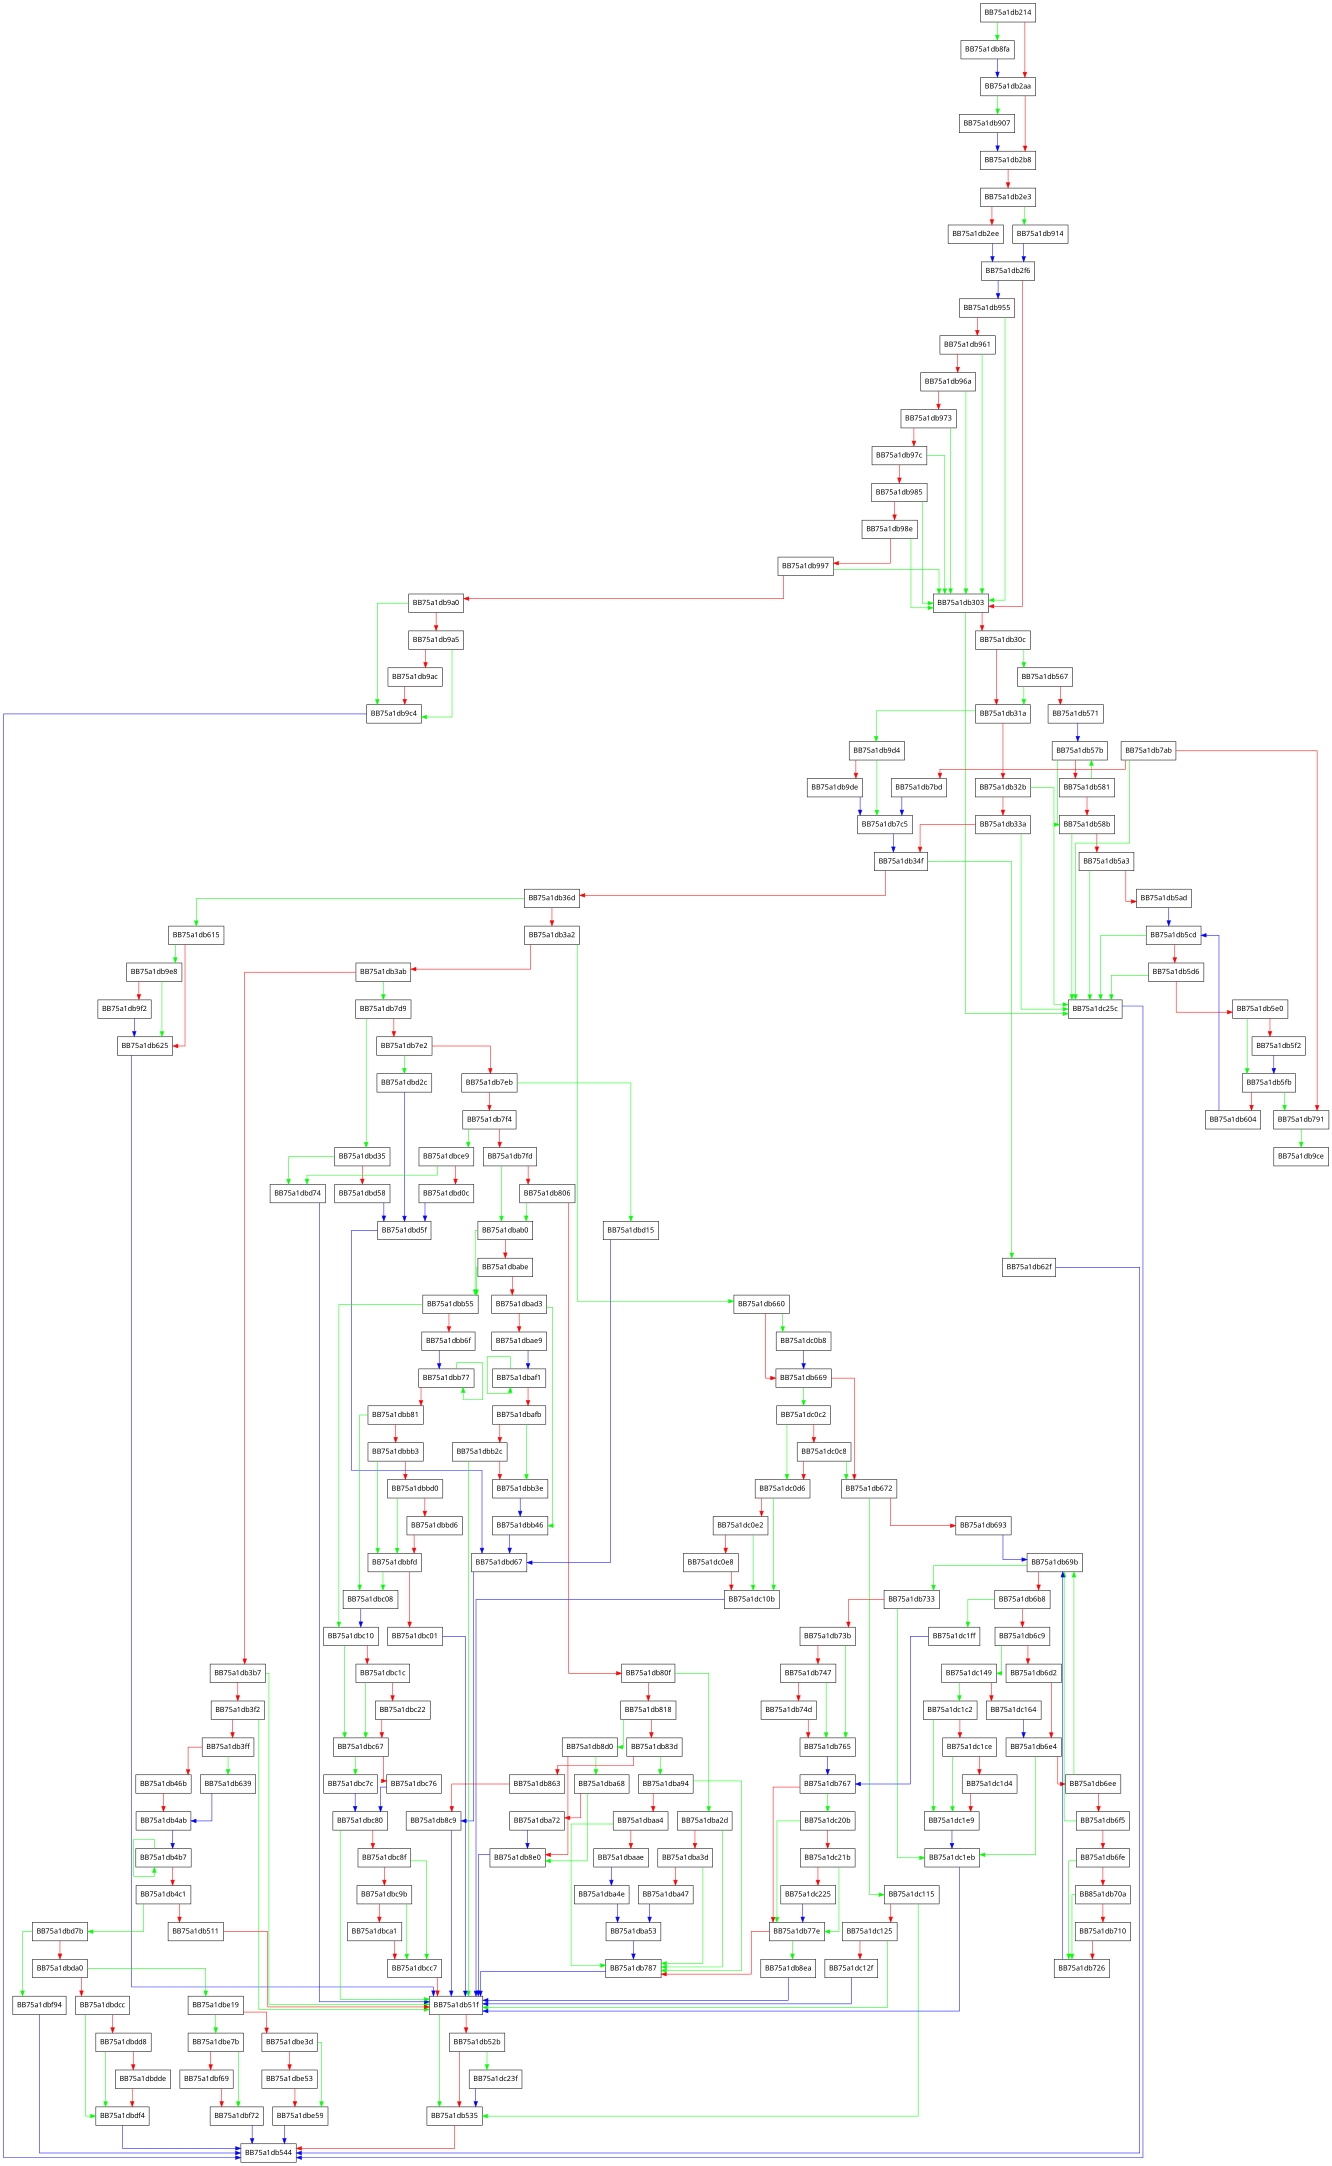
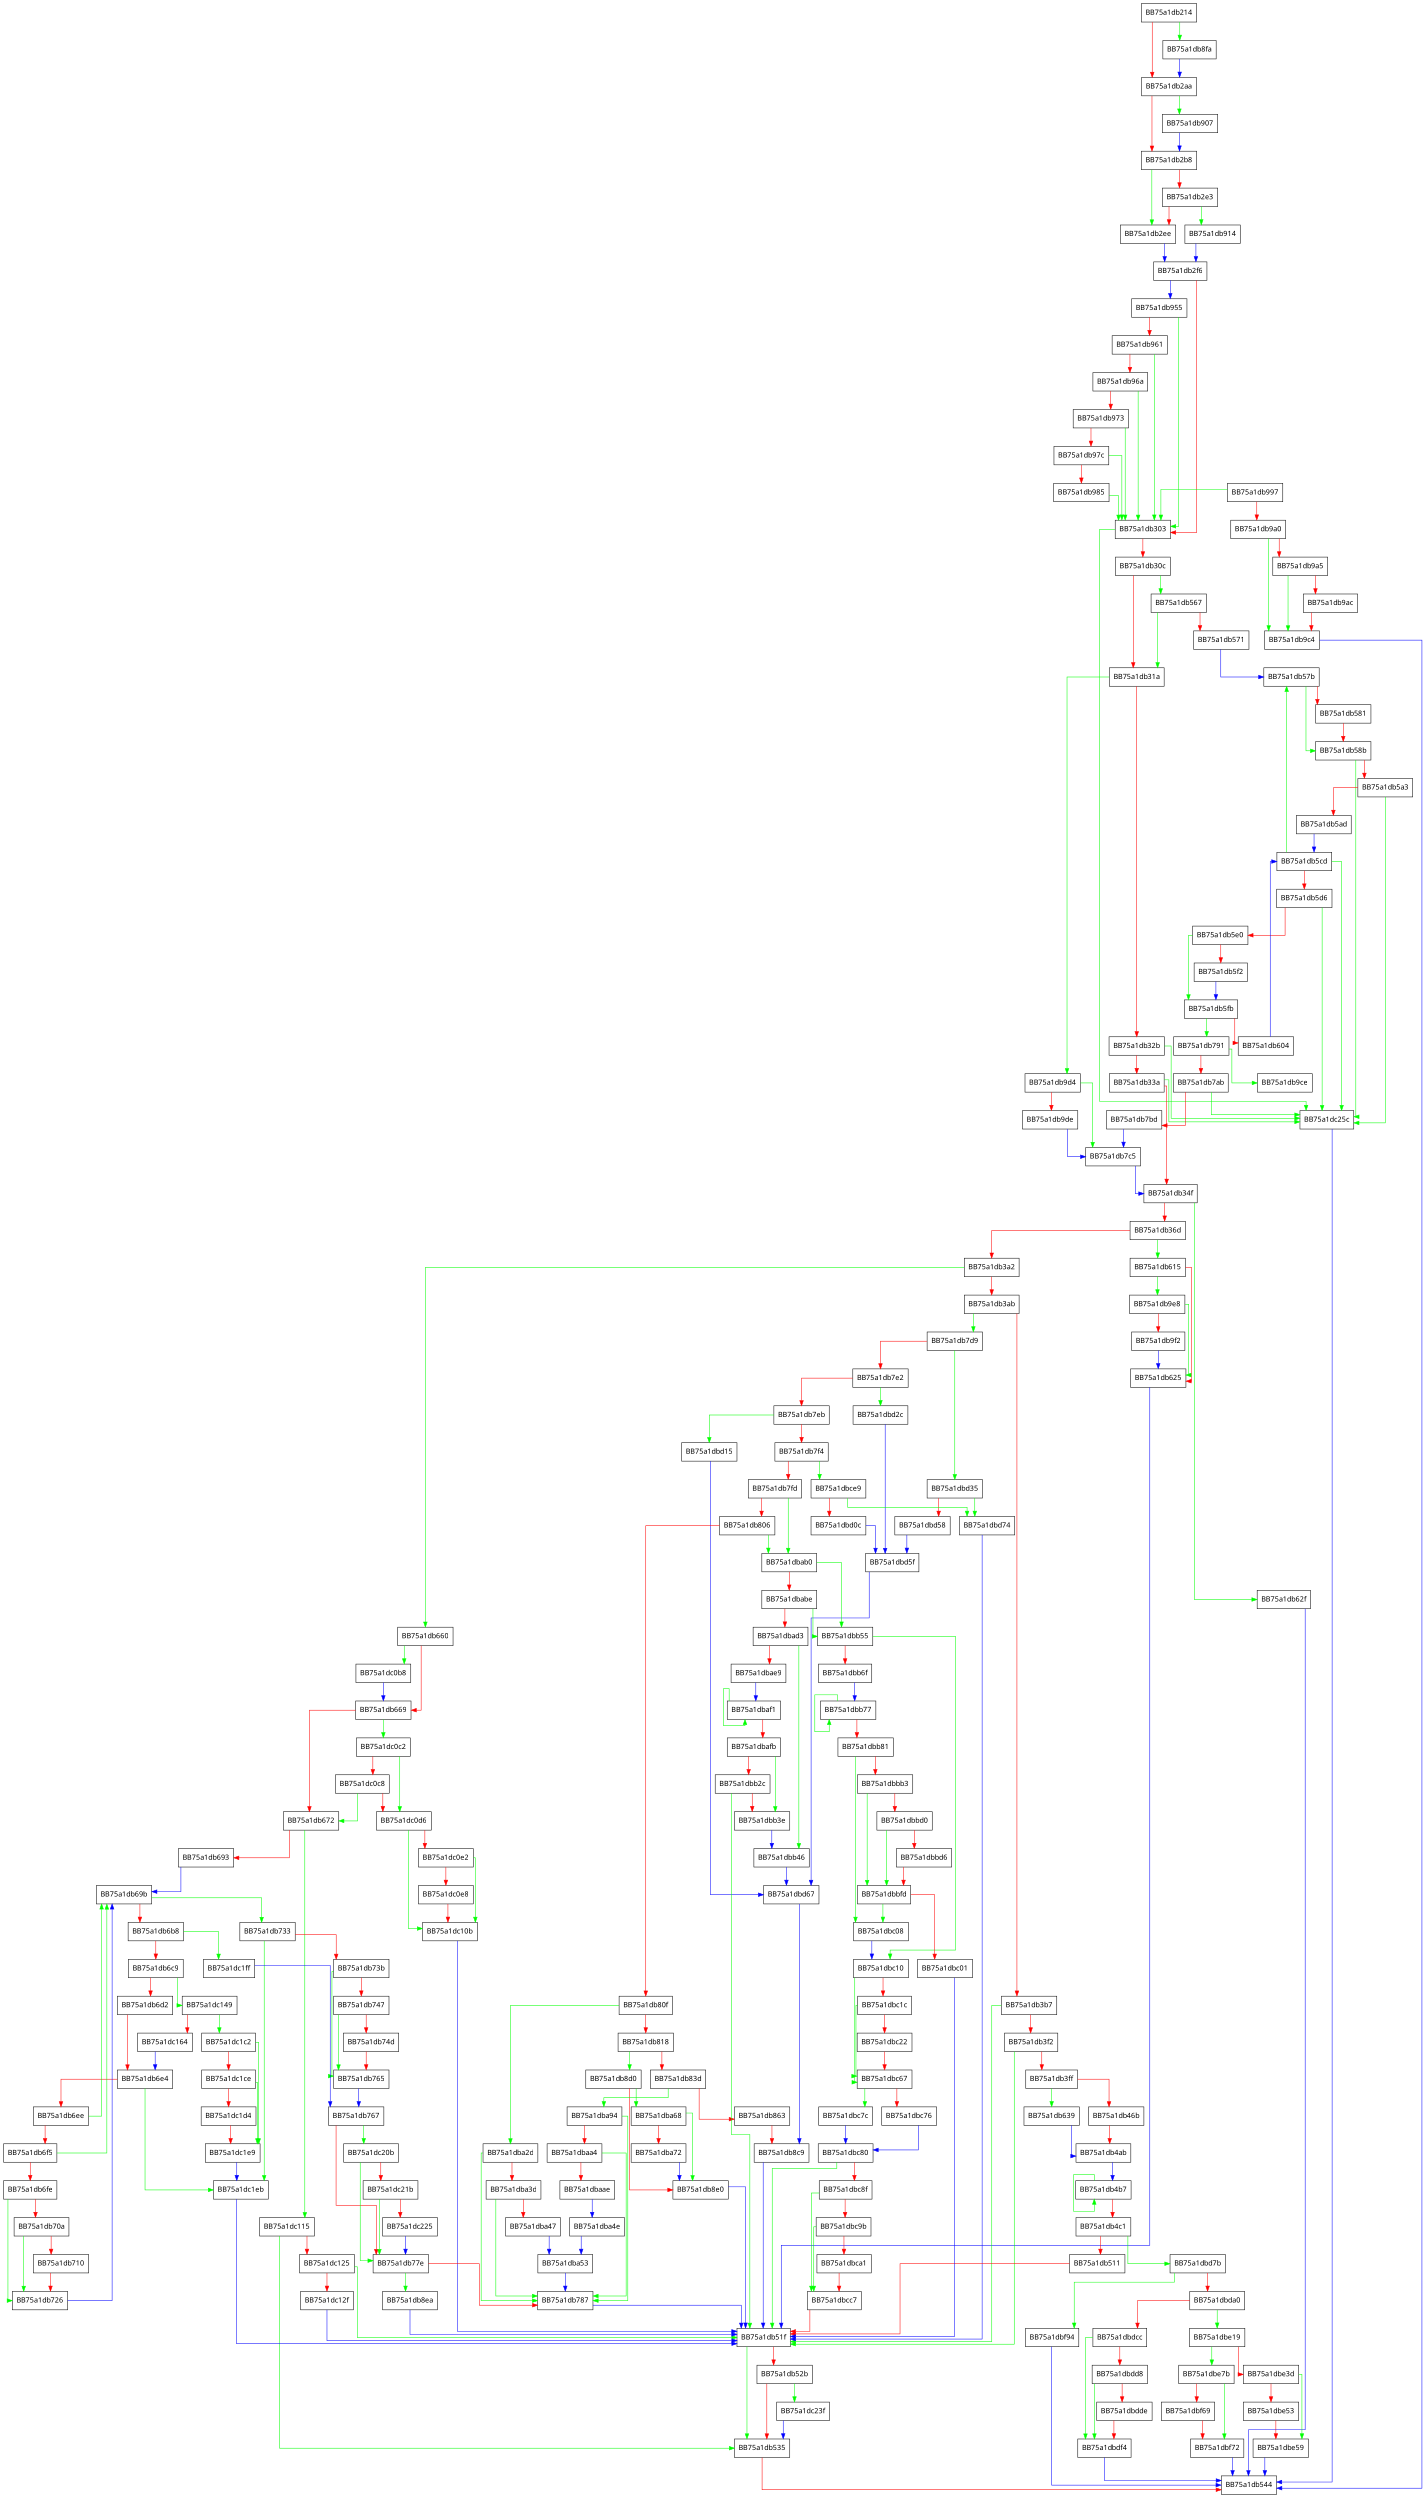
none -> (1152, 195)
(890, 529) -> none
(1091, 773) -> (1287, 772)
(1317, 858) -> (1201, 1062)
(1103, 1895) -> (42, 2227)
